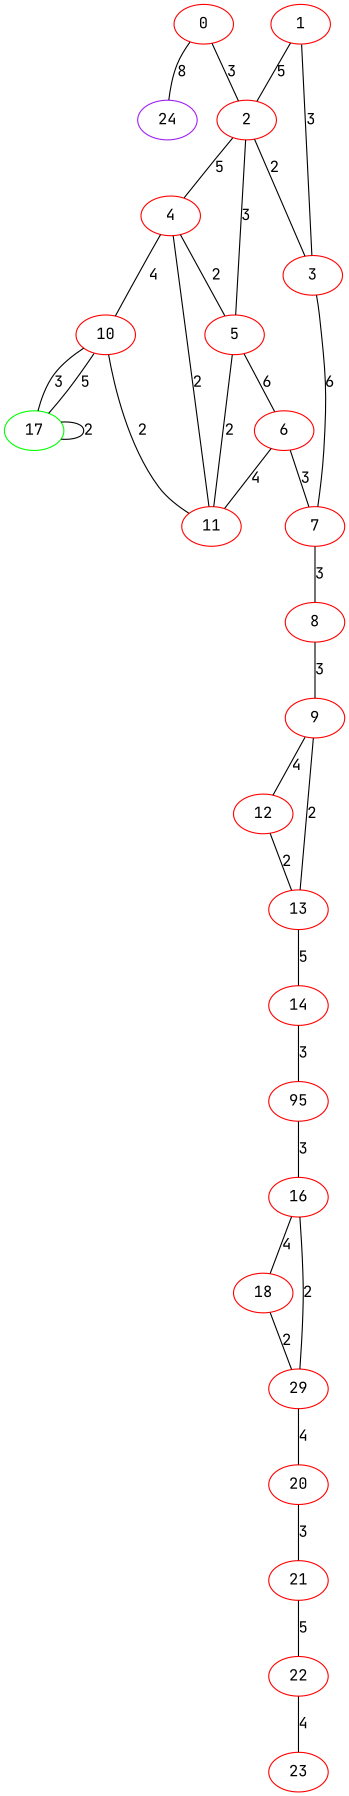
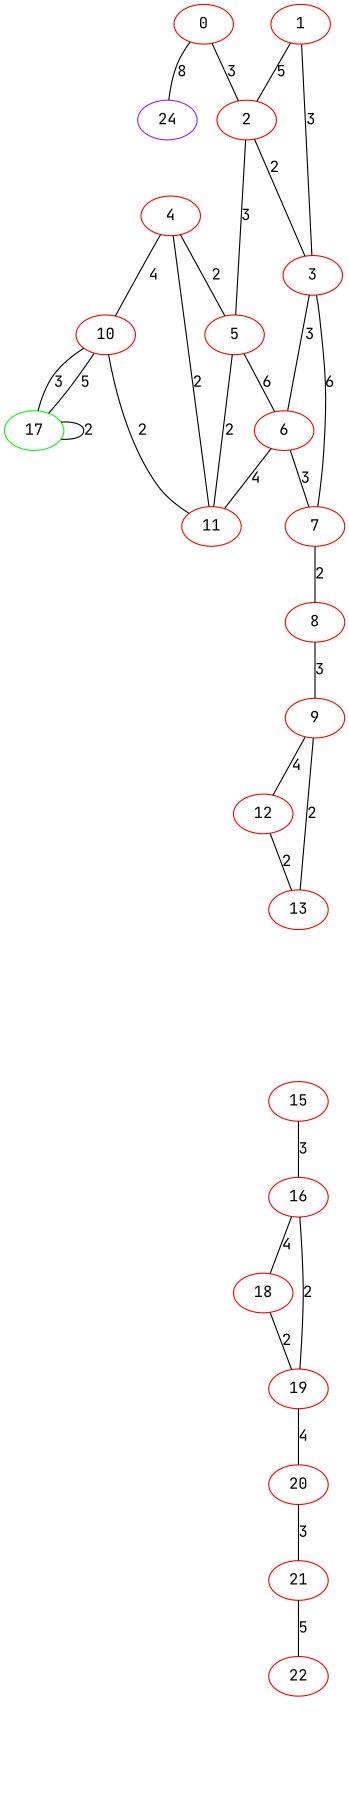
(208, 168) -> none
none -> (298, 353)
(320, 574) -> (320, 574)
(298, 1006) -> none
(298, 1101) -> (298, 1101)
(298, 1389) -> (298, 1389)
(298, 1772) -> none
